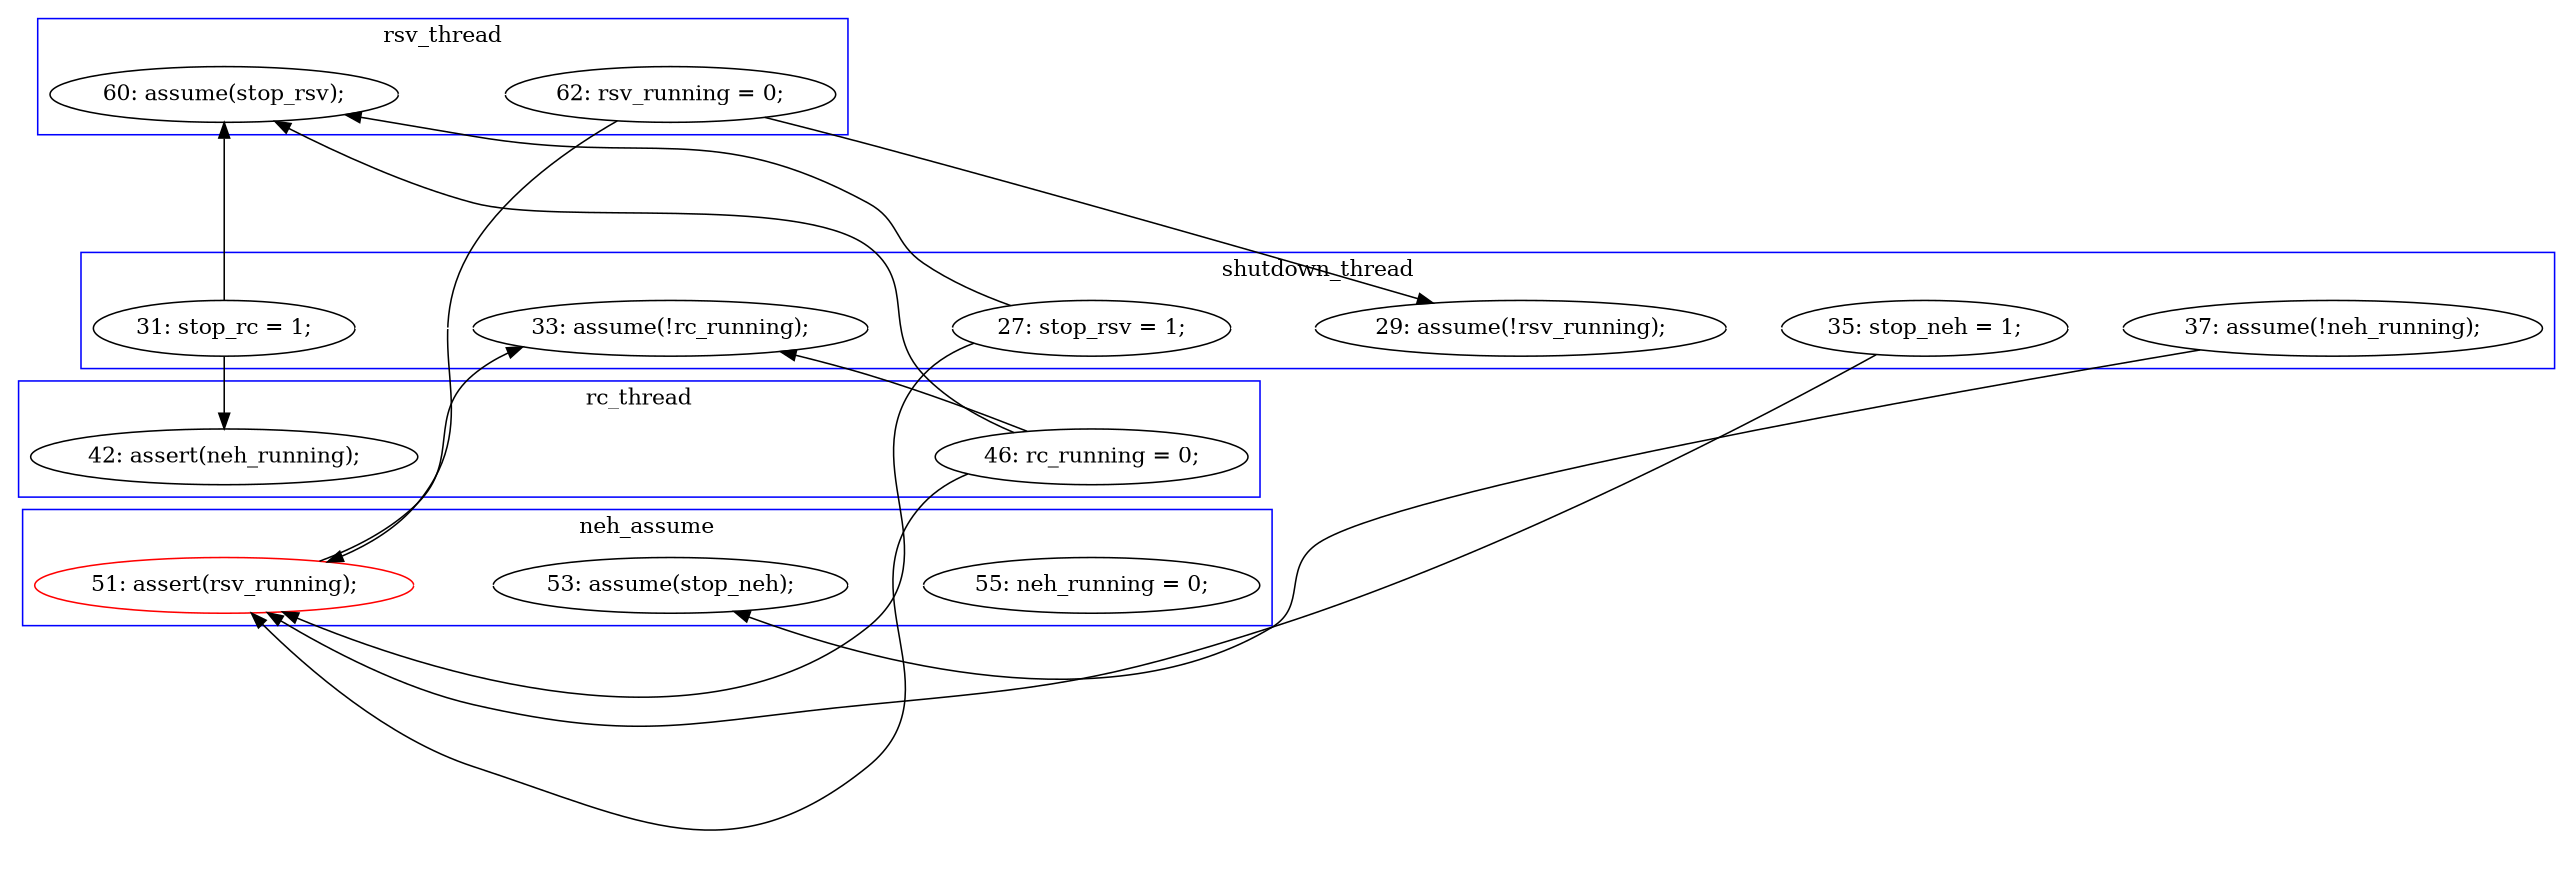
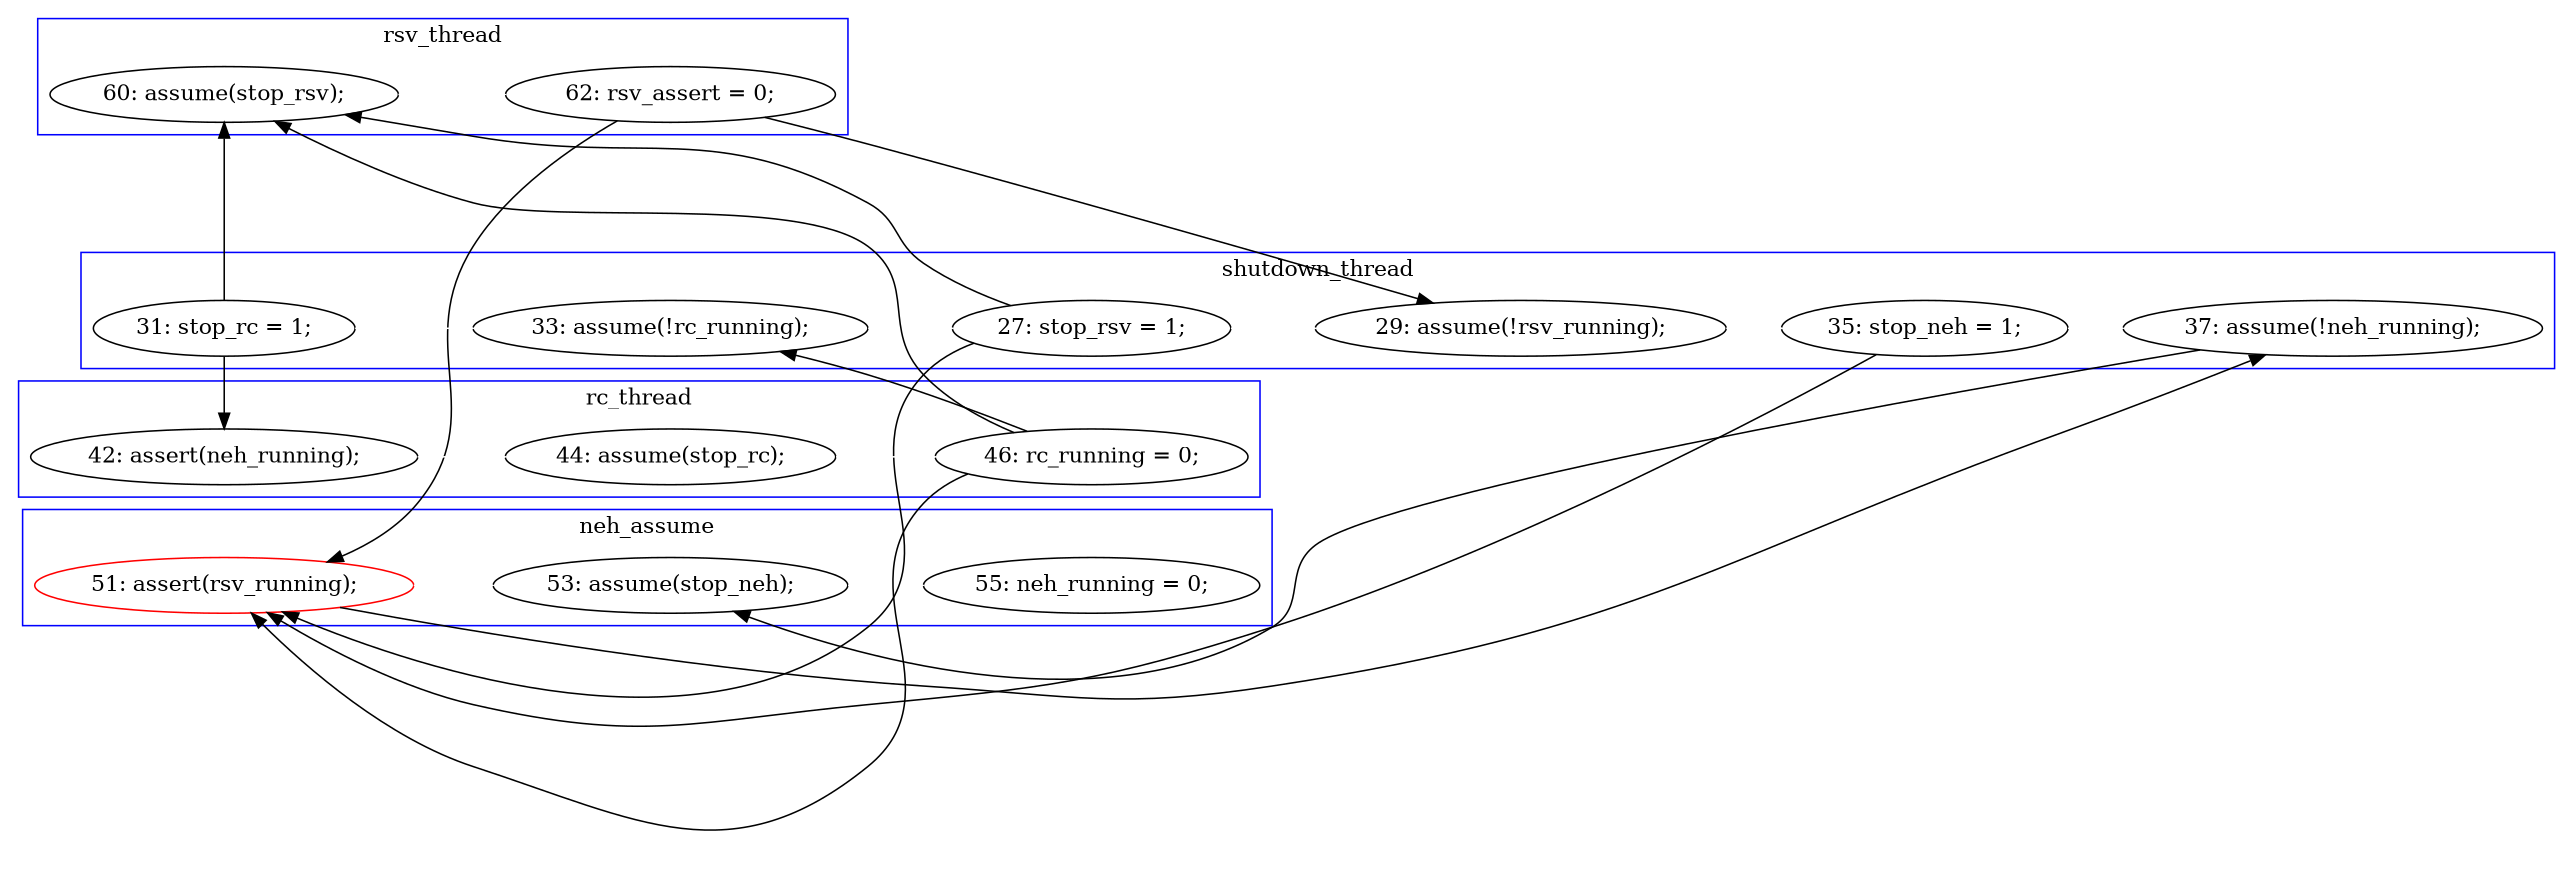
(671, 94) -> (671, 94)
none -> (671, 457)
(436, 474) -> (1319, 678)
